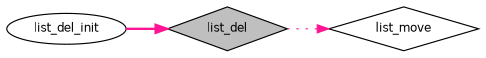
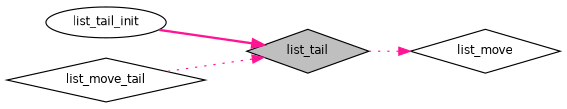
(66, 29) -> (106, 22)
(227, 29) -> (308, 51)
none -> (106, 80)
